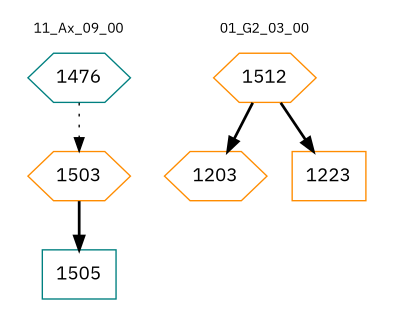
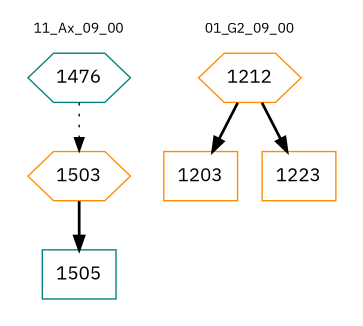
(265, 29) -> (250, 29)
(265, 78) -> (250, 78)
(216, 176) -> (201, 176)
